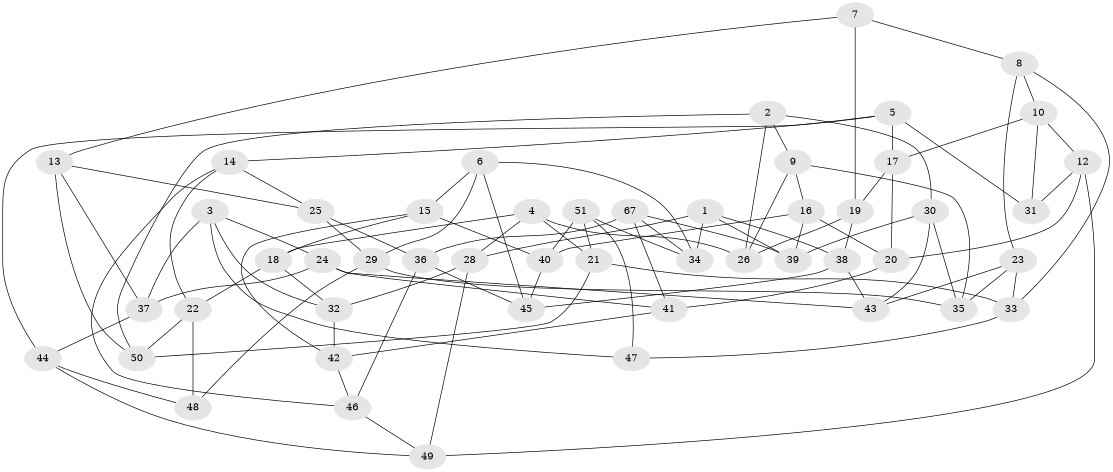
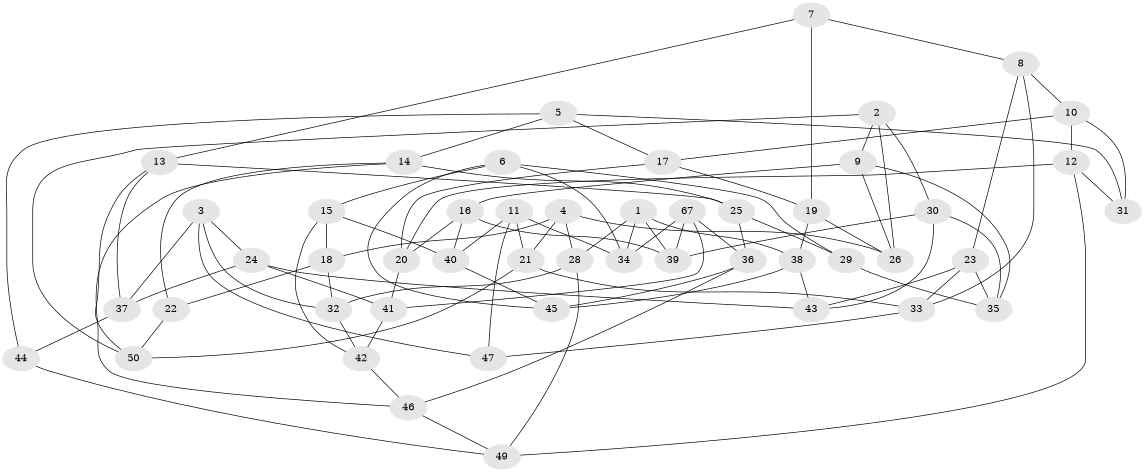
(581, 211) -> (514, 211)
(193, 408) -> none
